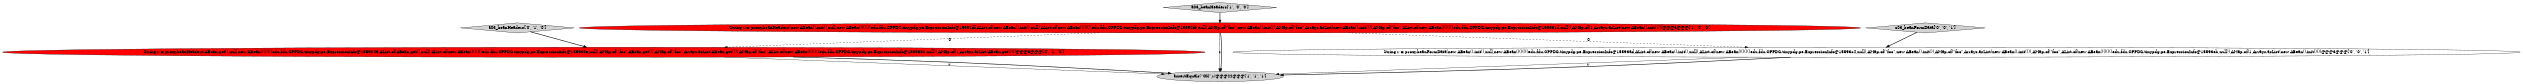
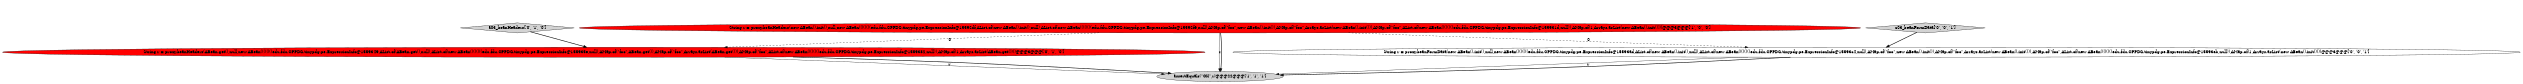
(1220, 8) -> none
